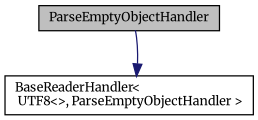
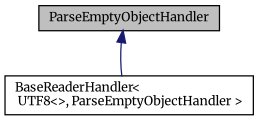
(137, 47) -> (121, 60)
